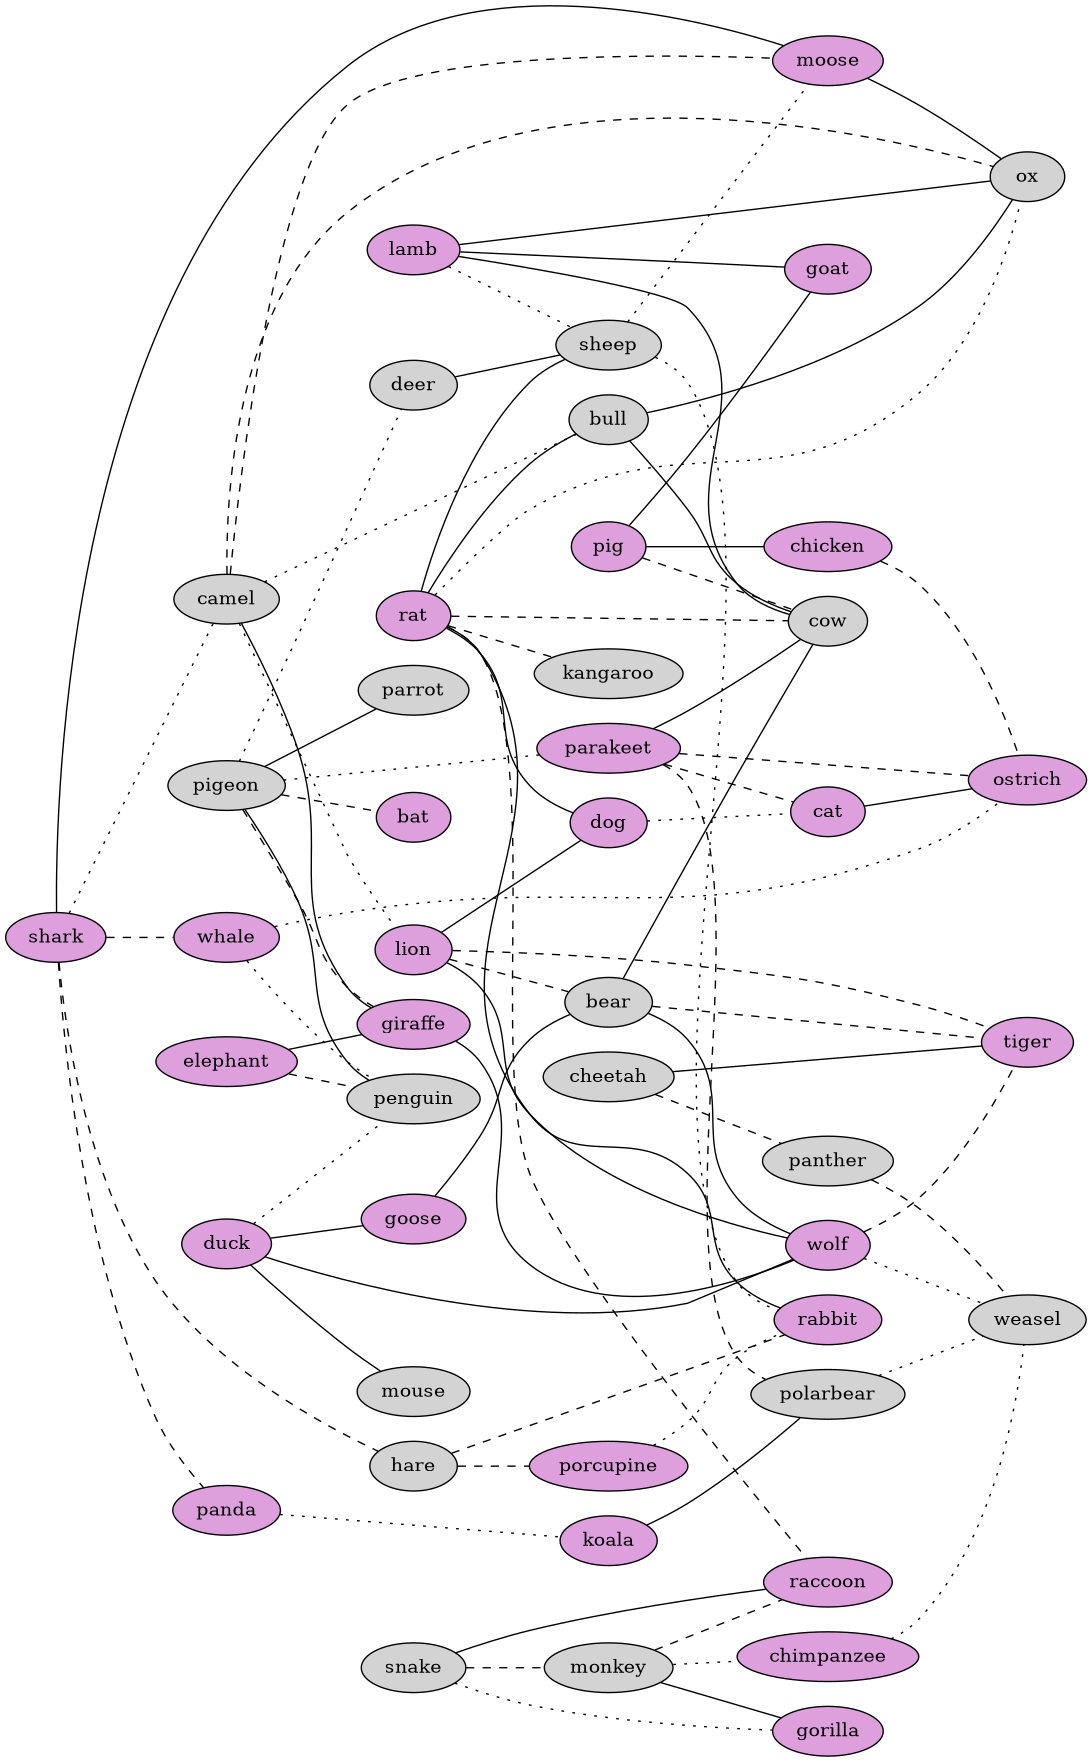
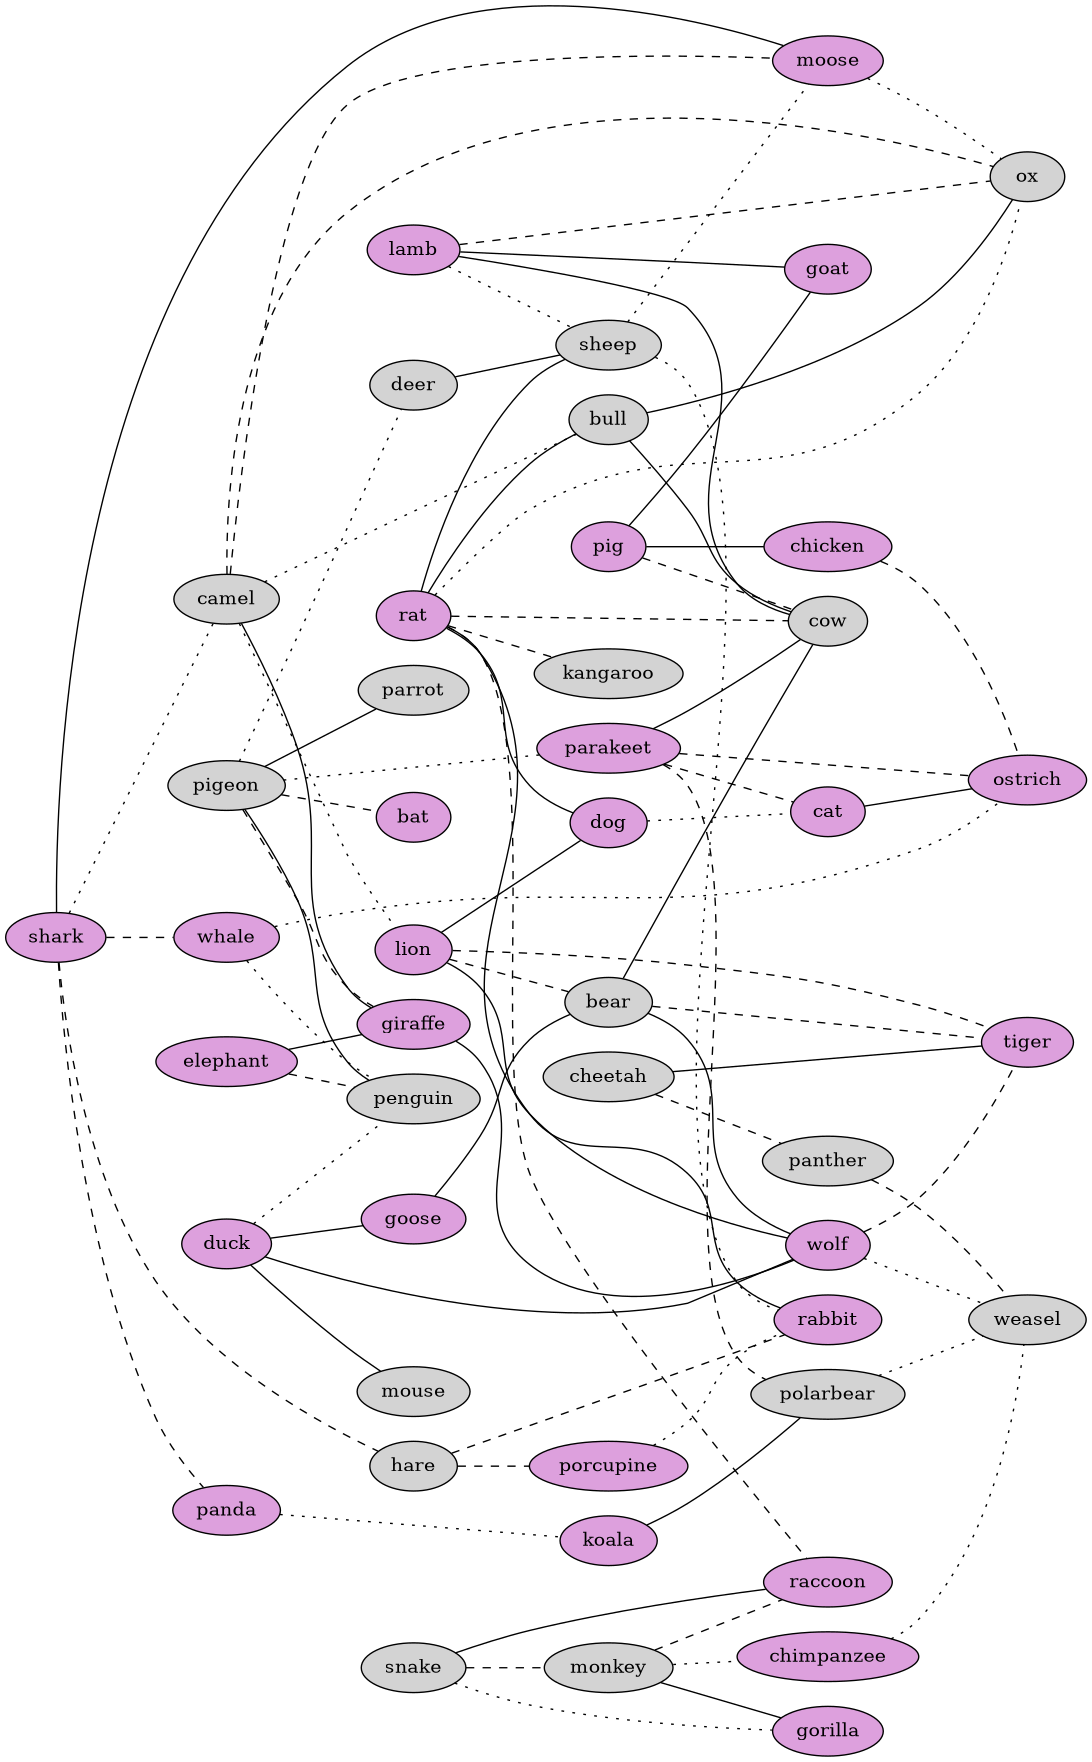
(936, 115) -> (936, 115)
(725, 213) -> (725, 213)
